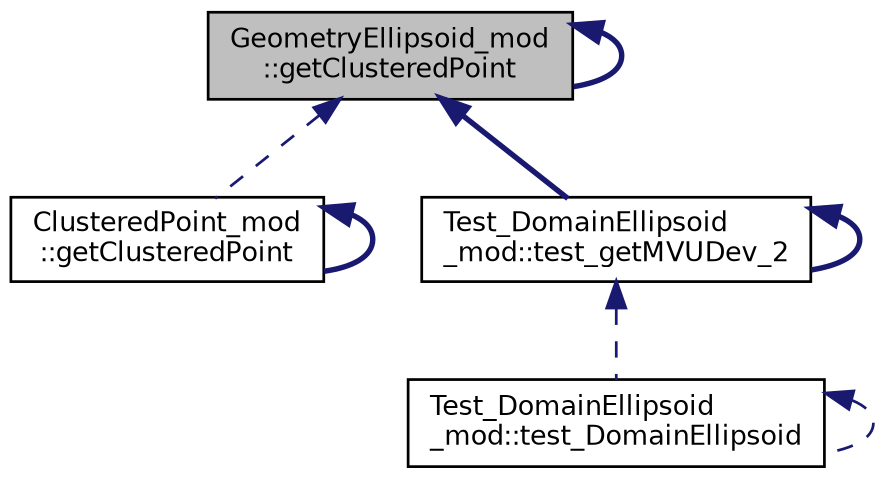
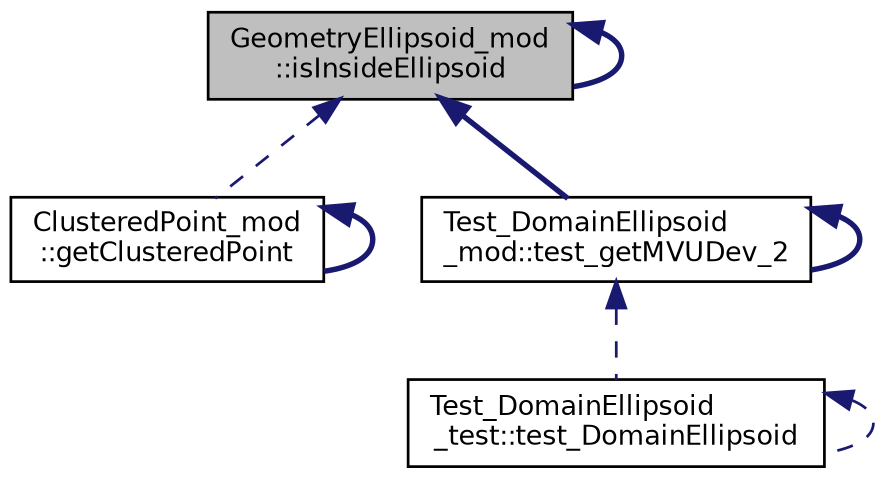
(390, 56) -> (390, 56)
(616, 423) -> (616, 423)
